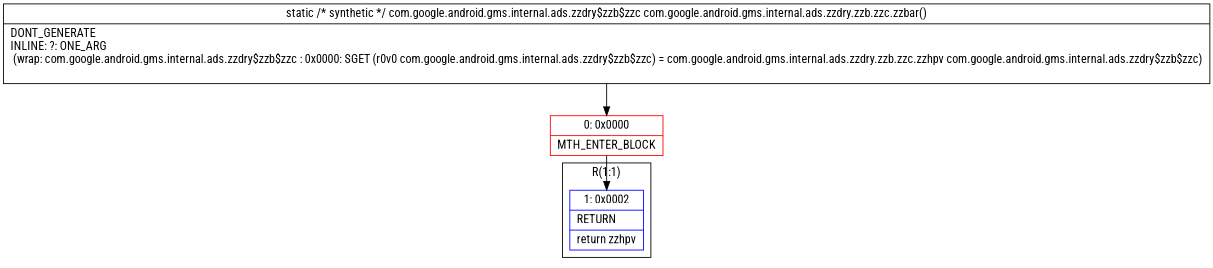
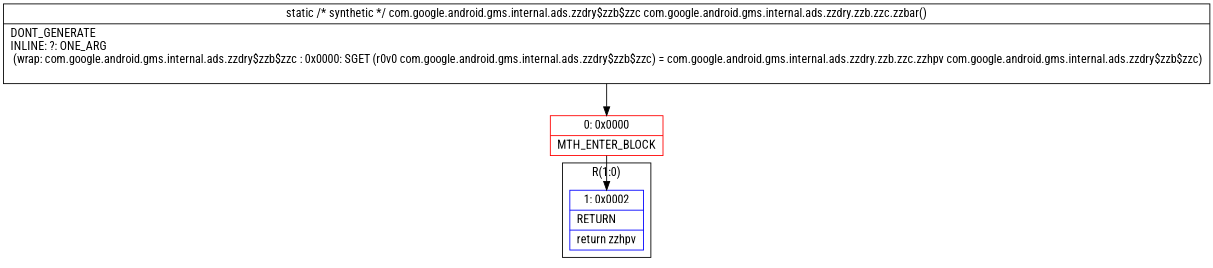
(607, 173) -> (607, 173)
